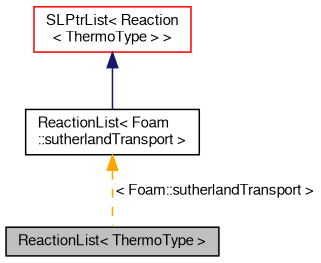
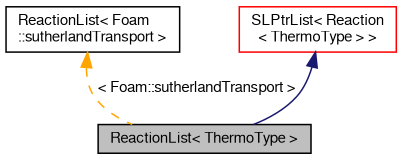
(112, 88) -> (290, 103)
